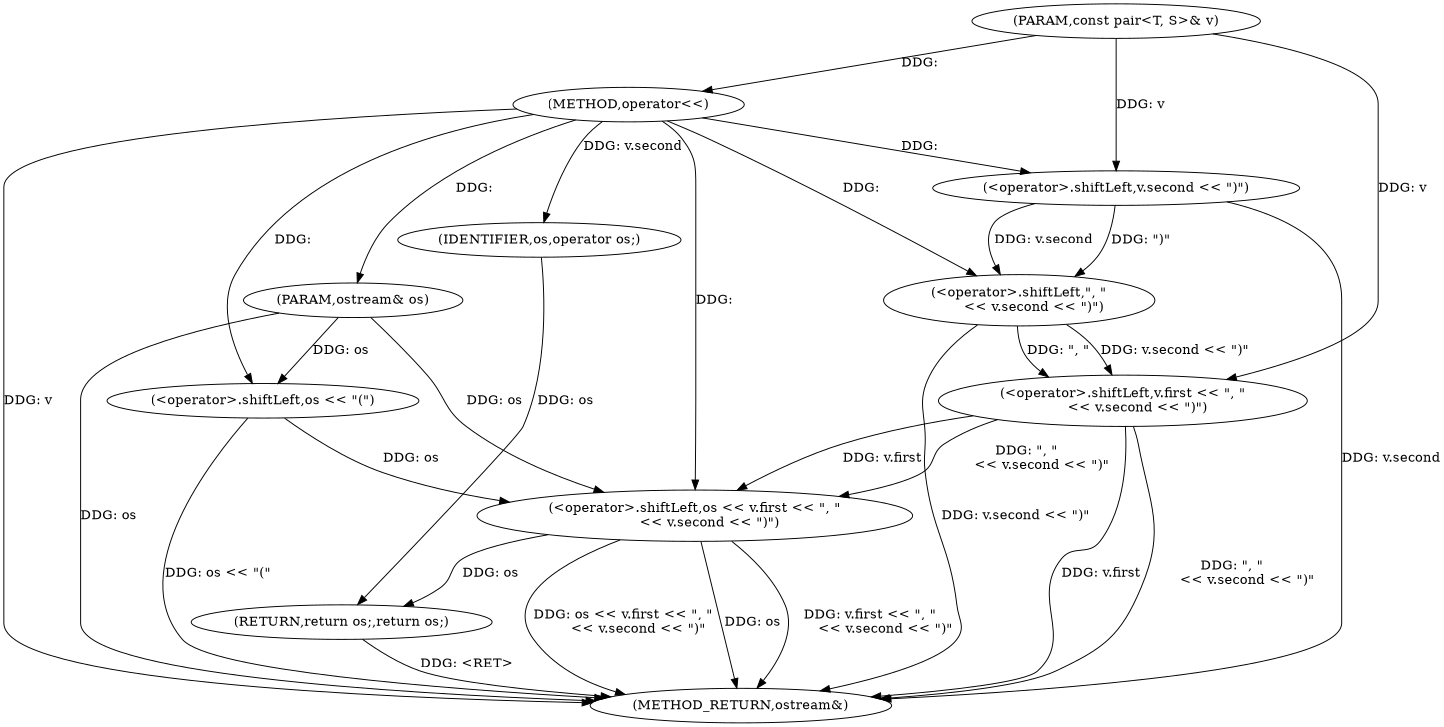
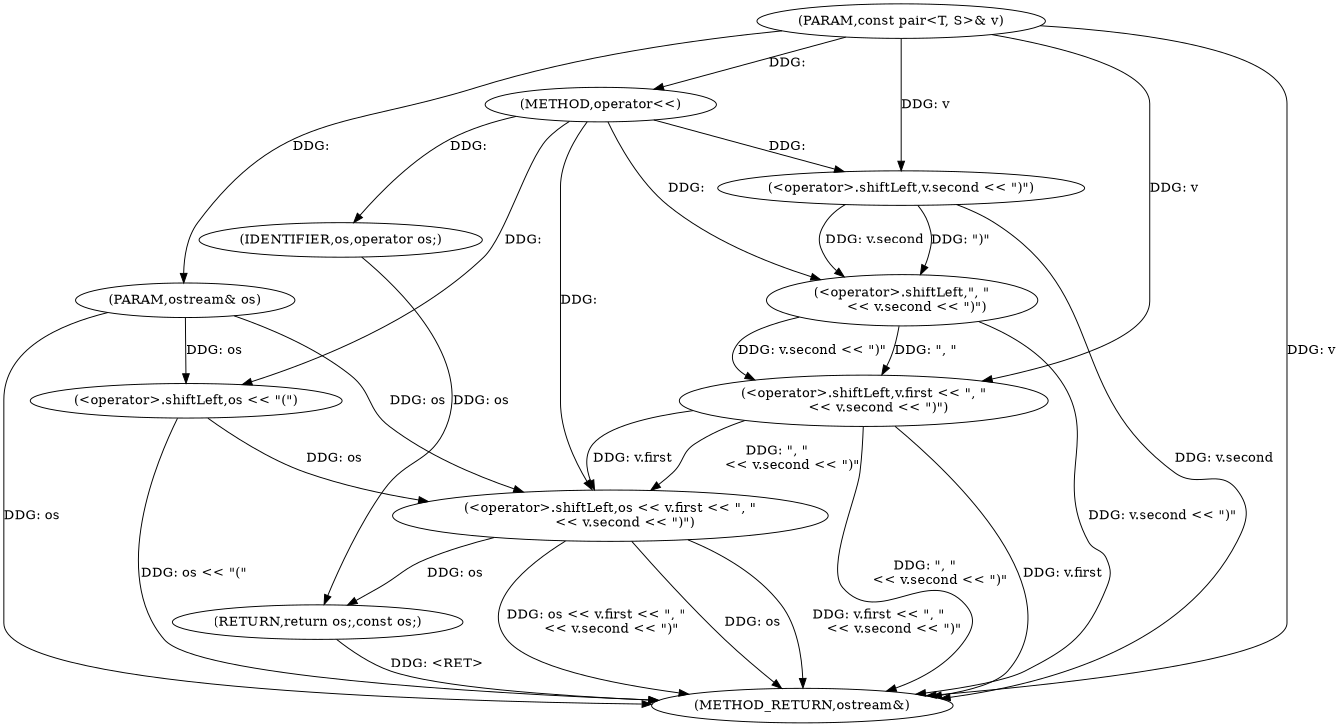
(633, 146) -> (471, 146)
(451, 175) -> (447, 96)
(4, 438) -> (1287, 409)
(342, 622) -> (318, 622)
